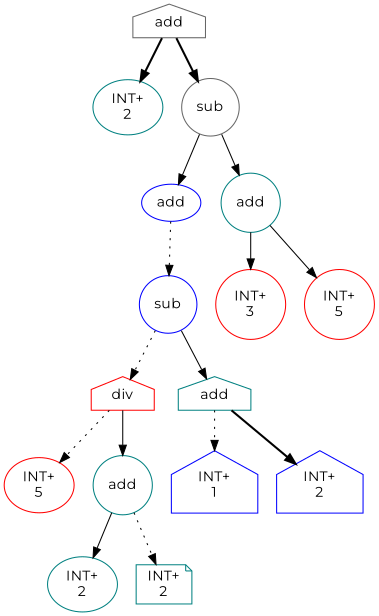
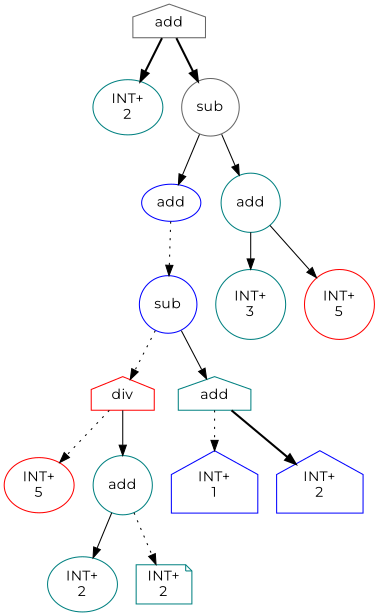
(251, 304) -> (251, 304)
